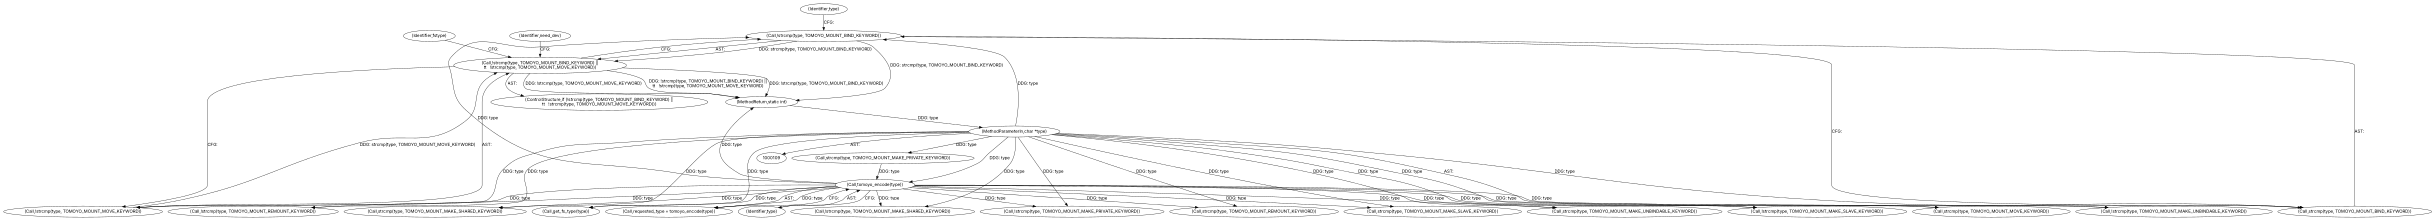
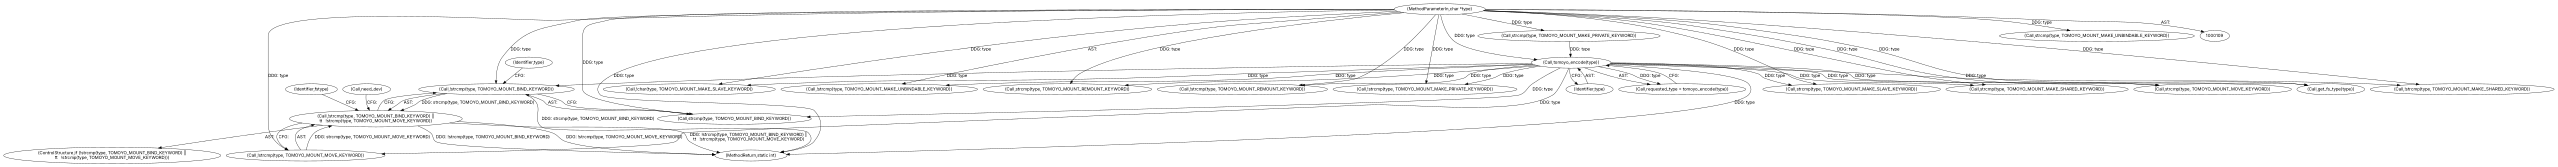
(540, 36) -> (367, 89)
(884, 116) -> (847, 33)
(1234, 196) -> none
(1817, 212) -> (689, 89)
